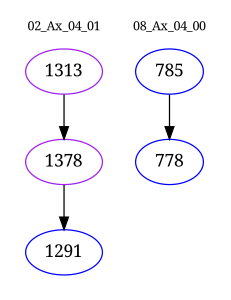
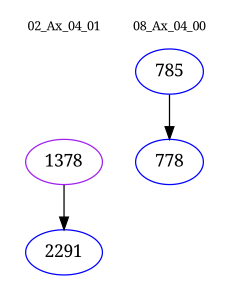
(64, 72) -> none
(64, 252) -> (64, 252)
